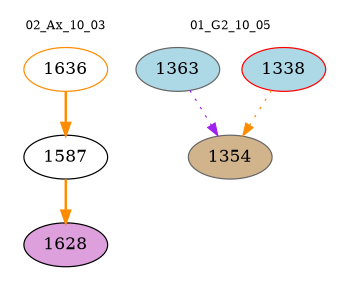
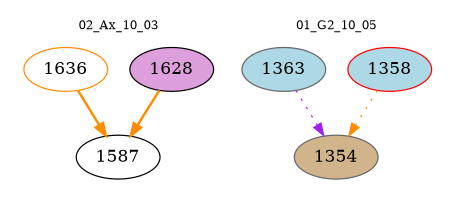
(284, 69) -> (390, 69)
(66, 195) -> (148, 108)
